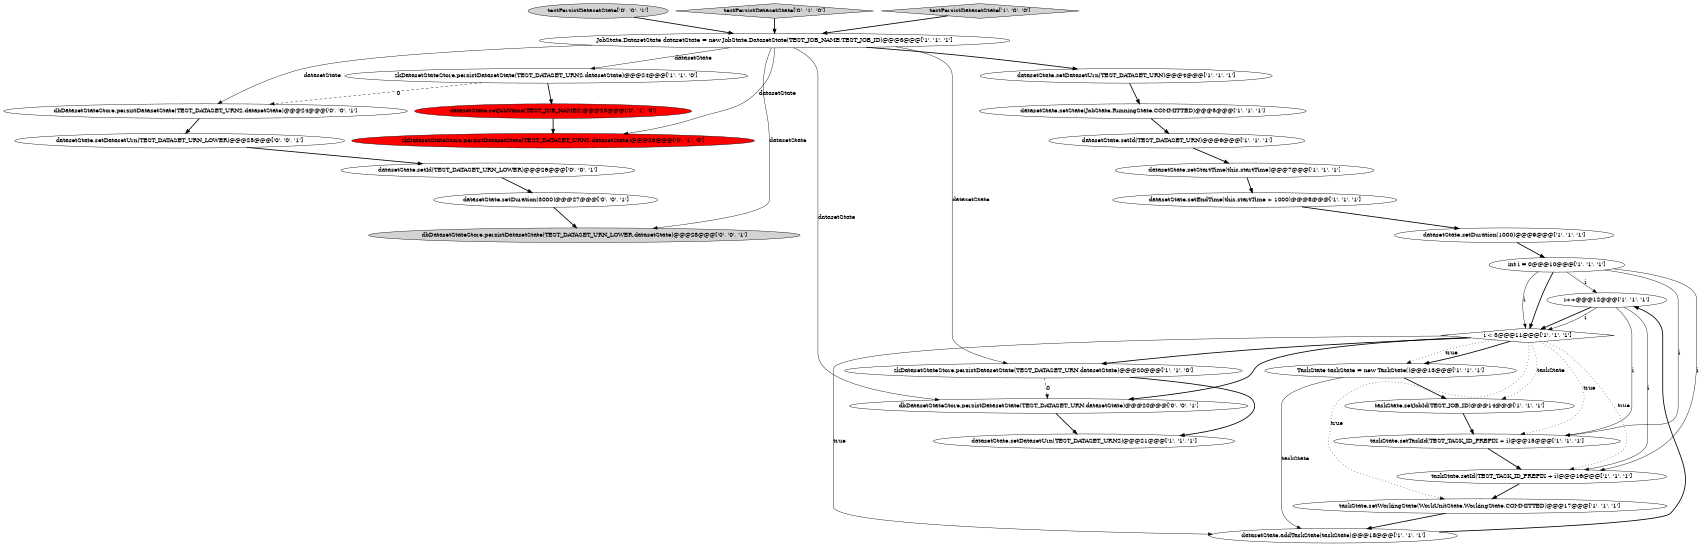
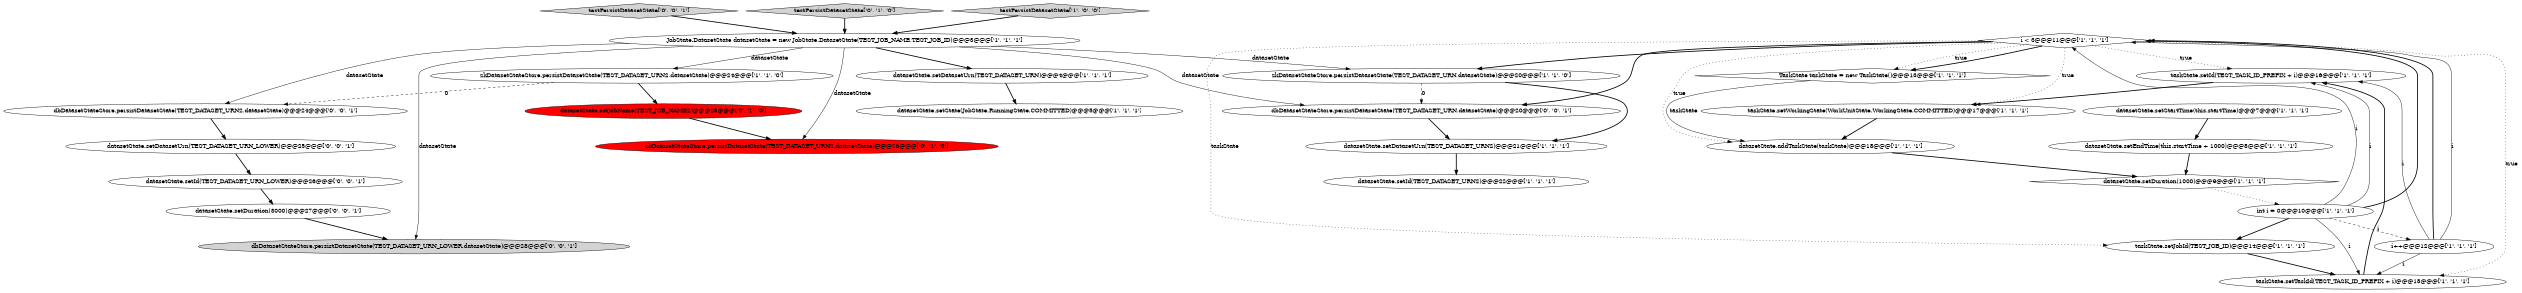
(598, 11) -> (639, 11)
(1177, 141) -> none
none -> (1456, 182)
(1504, 235) -> (2184, 182)
(1529, 249) -> (2242, 196)
(1580, 281) -> (2368, 228)
(882, 355) -> (1782, 55)
(1391, 371) -> (1872, 76)
(1414, 383) -> (2265, 228)
(1667, 515) -> (2012, 165)
